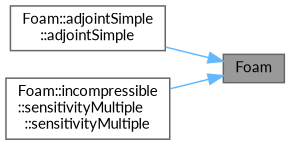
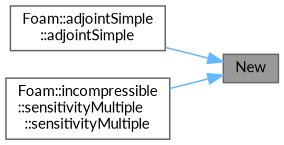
(254, 68) -> (251, 68)
